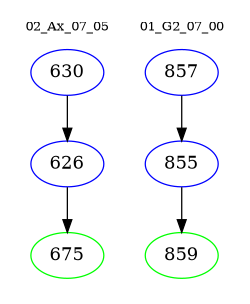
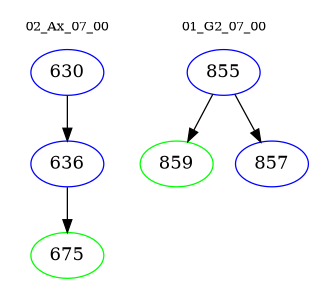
(67, 27) -> (67, 27)
(182, 112) -> (245, 112)
(67, 164) -> (67, 164)
